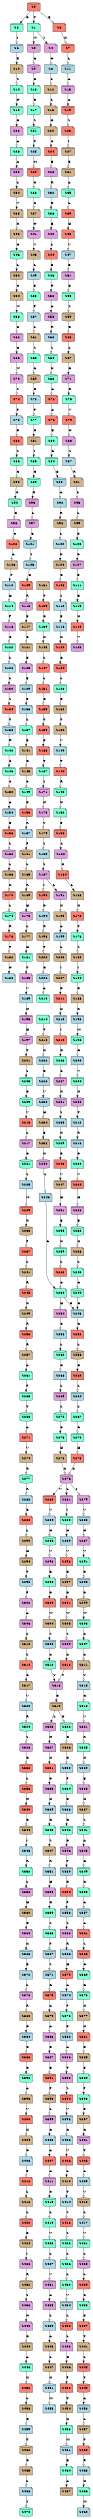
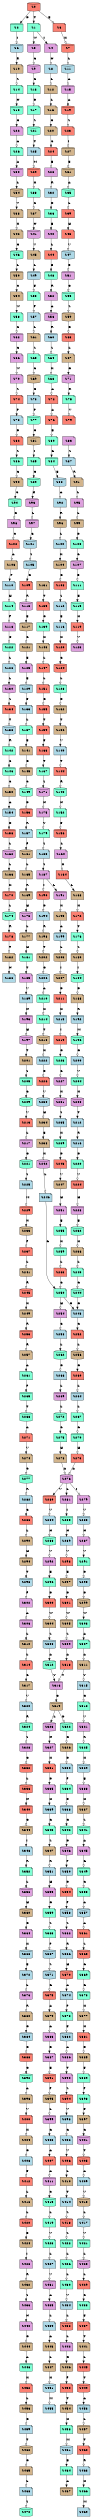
(69, 429) -> none
(43, 833) -> (43, 833)
none -> (43, 1008)
(43, 1081) -> (43, 1081)
